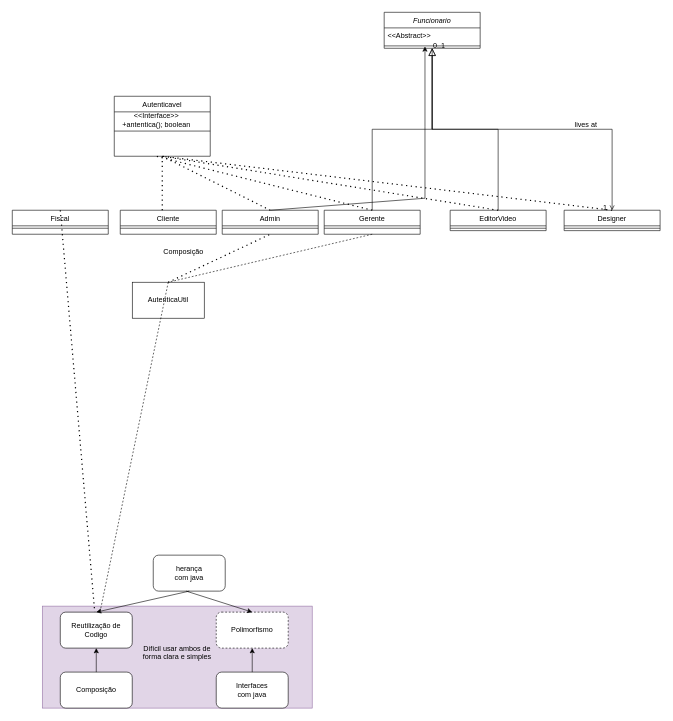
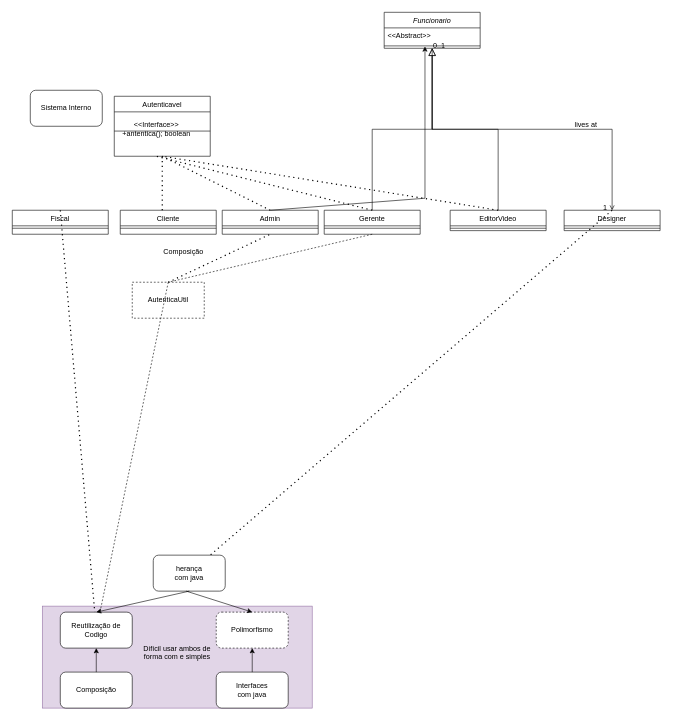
none -> (66, 108)
(156, 120) -> (156, 129)
(342, 178) -> (399, 394)
(168, 300) -> (168, 300)
(177, 657) -> (177, 657)
